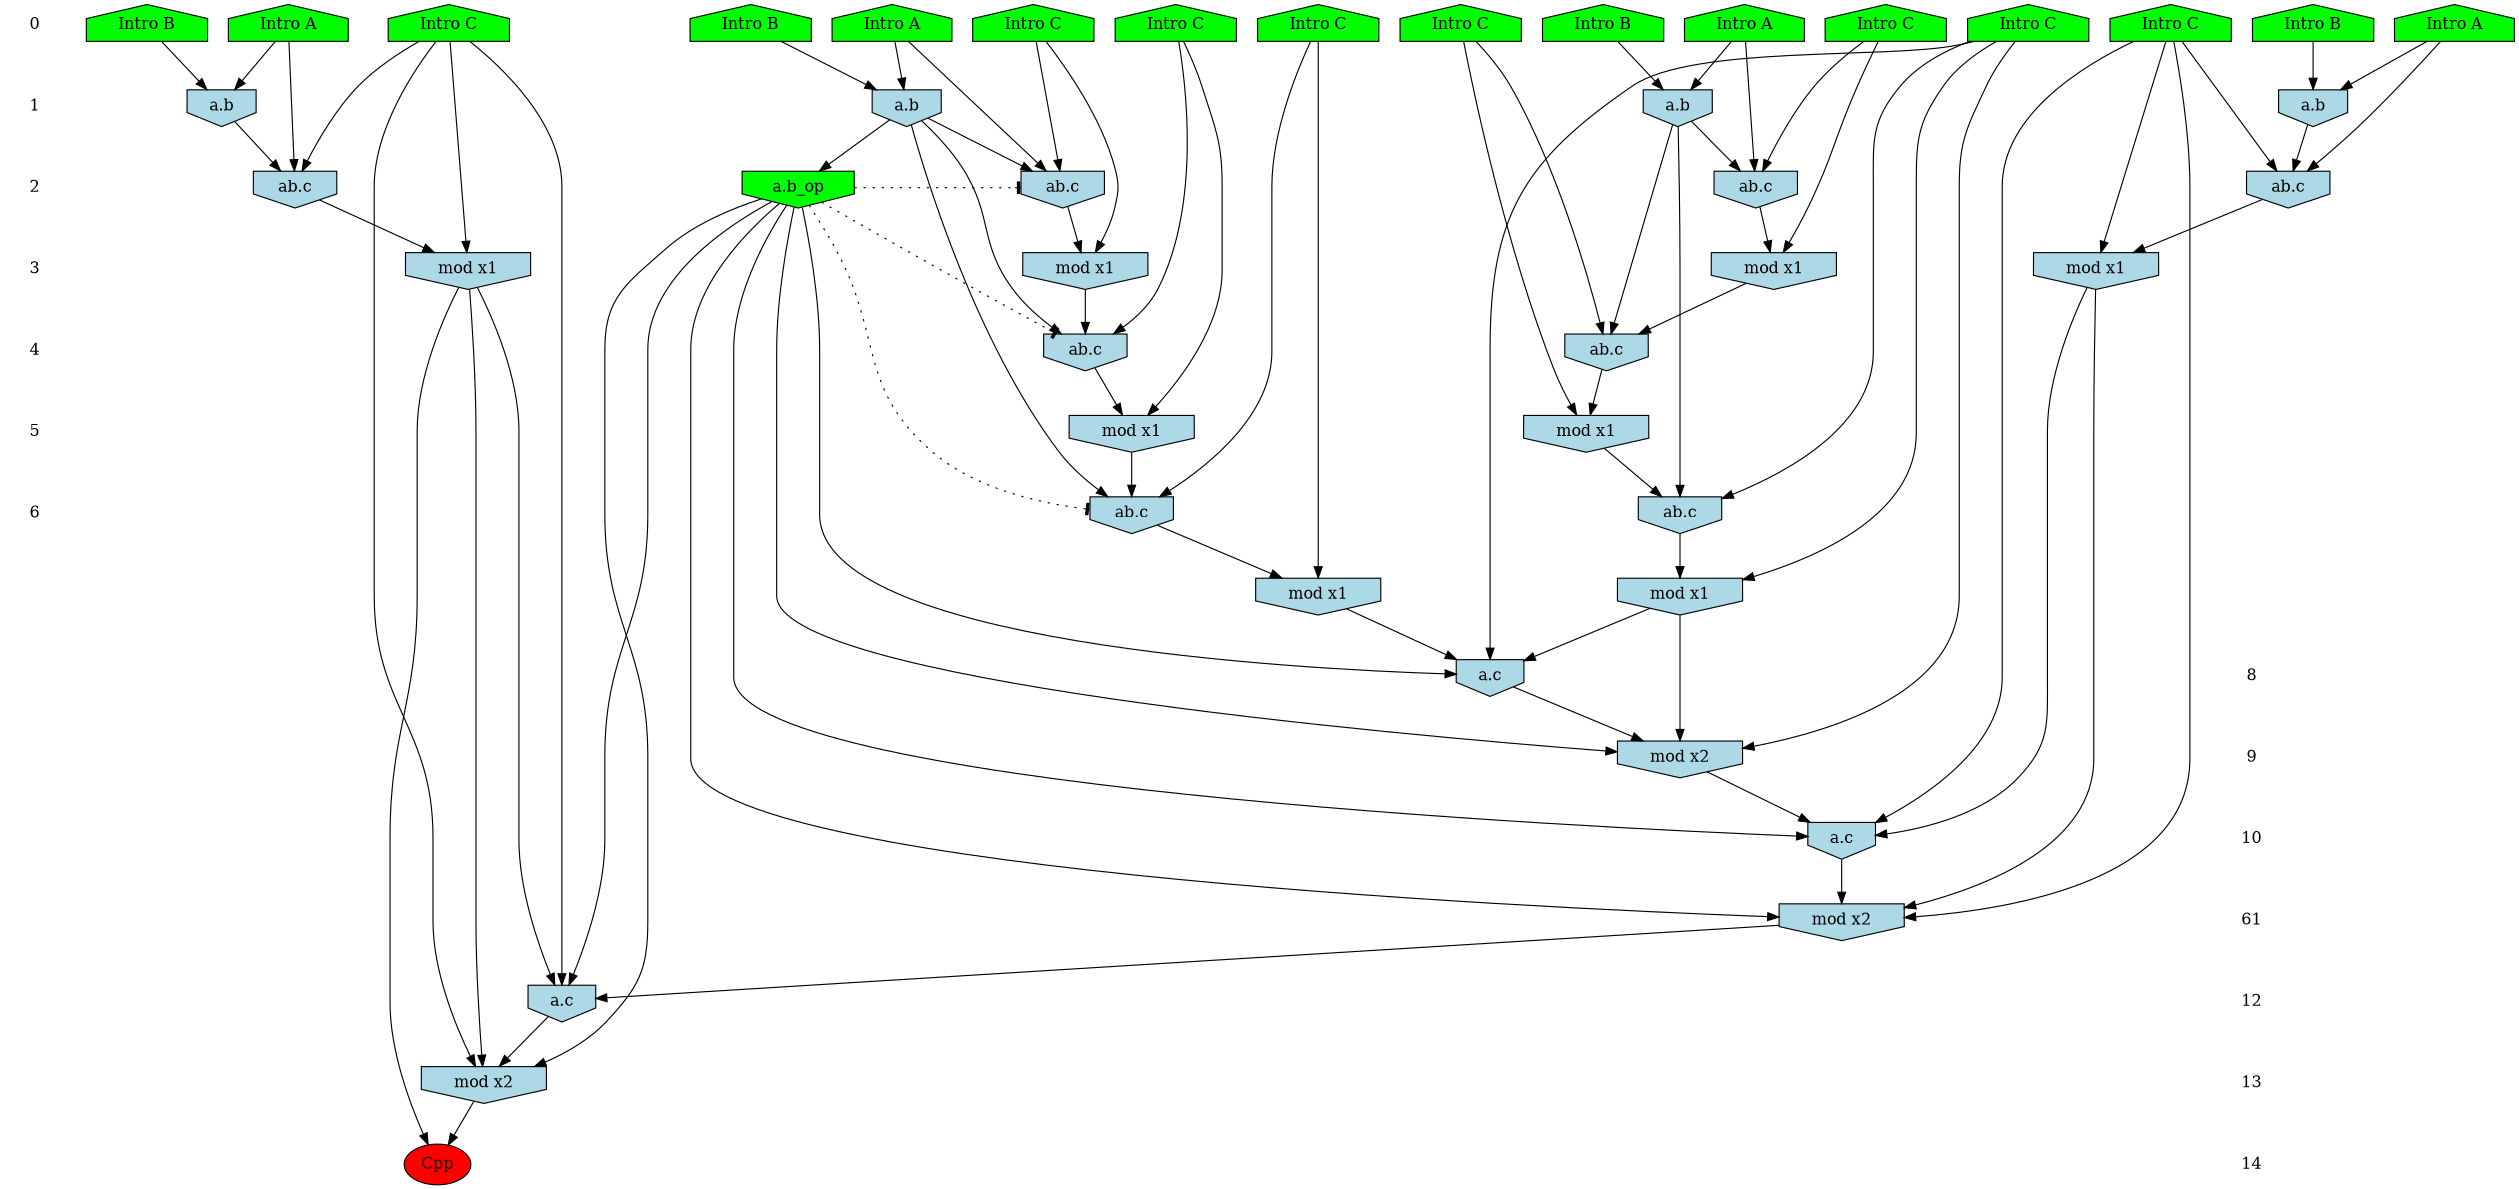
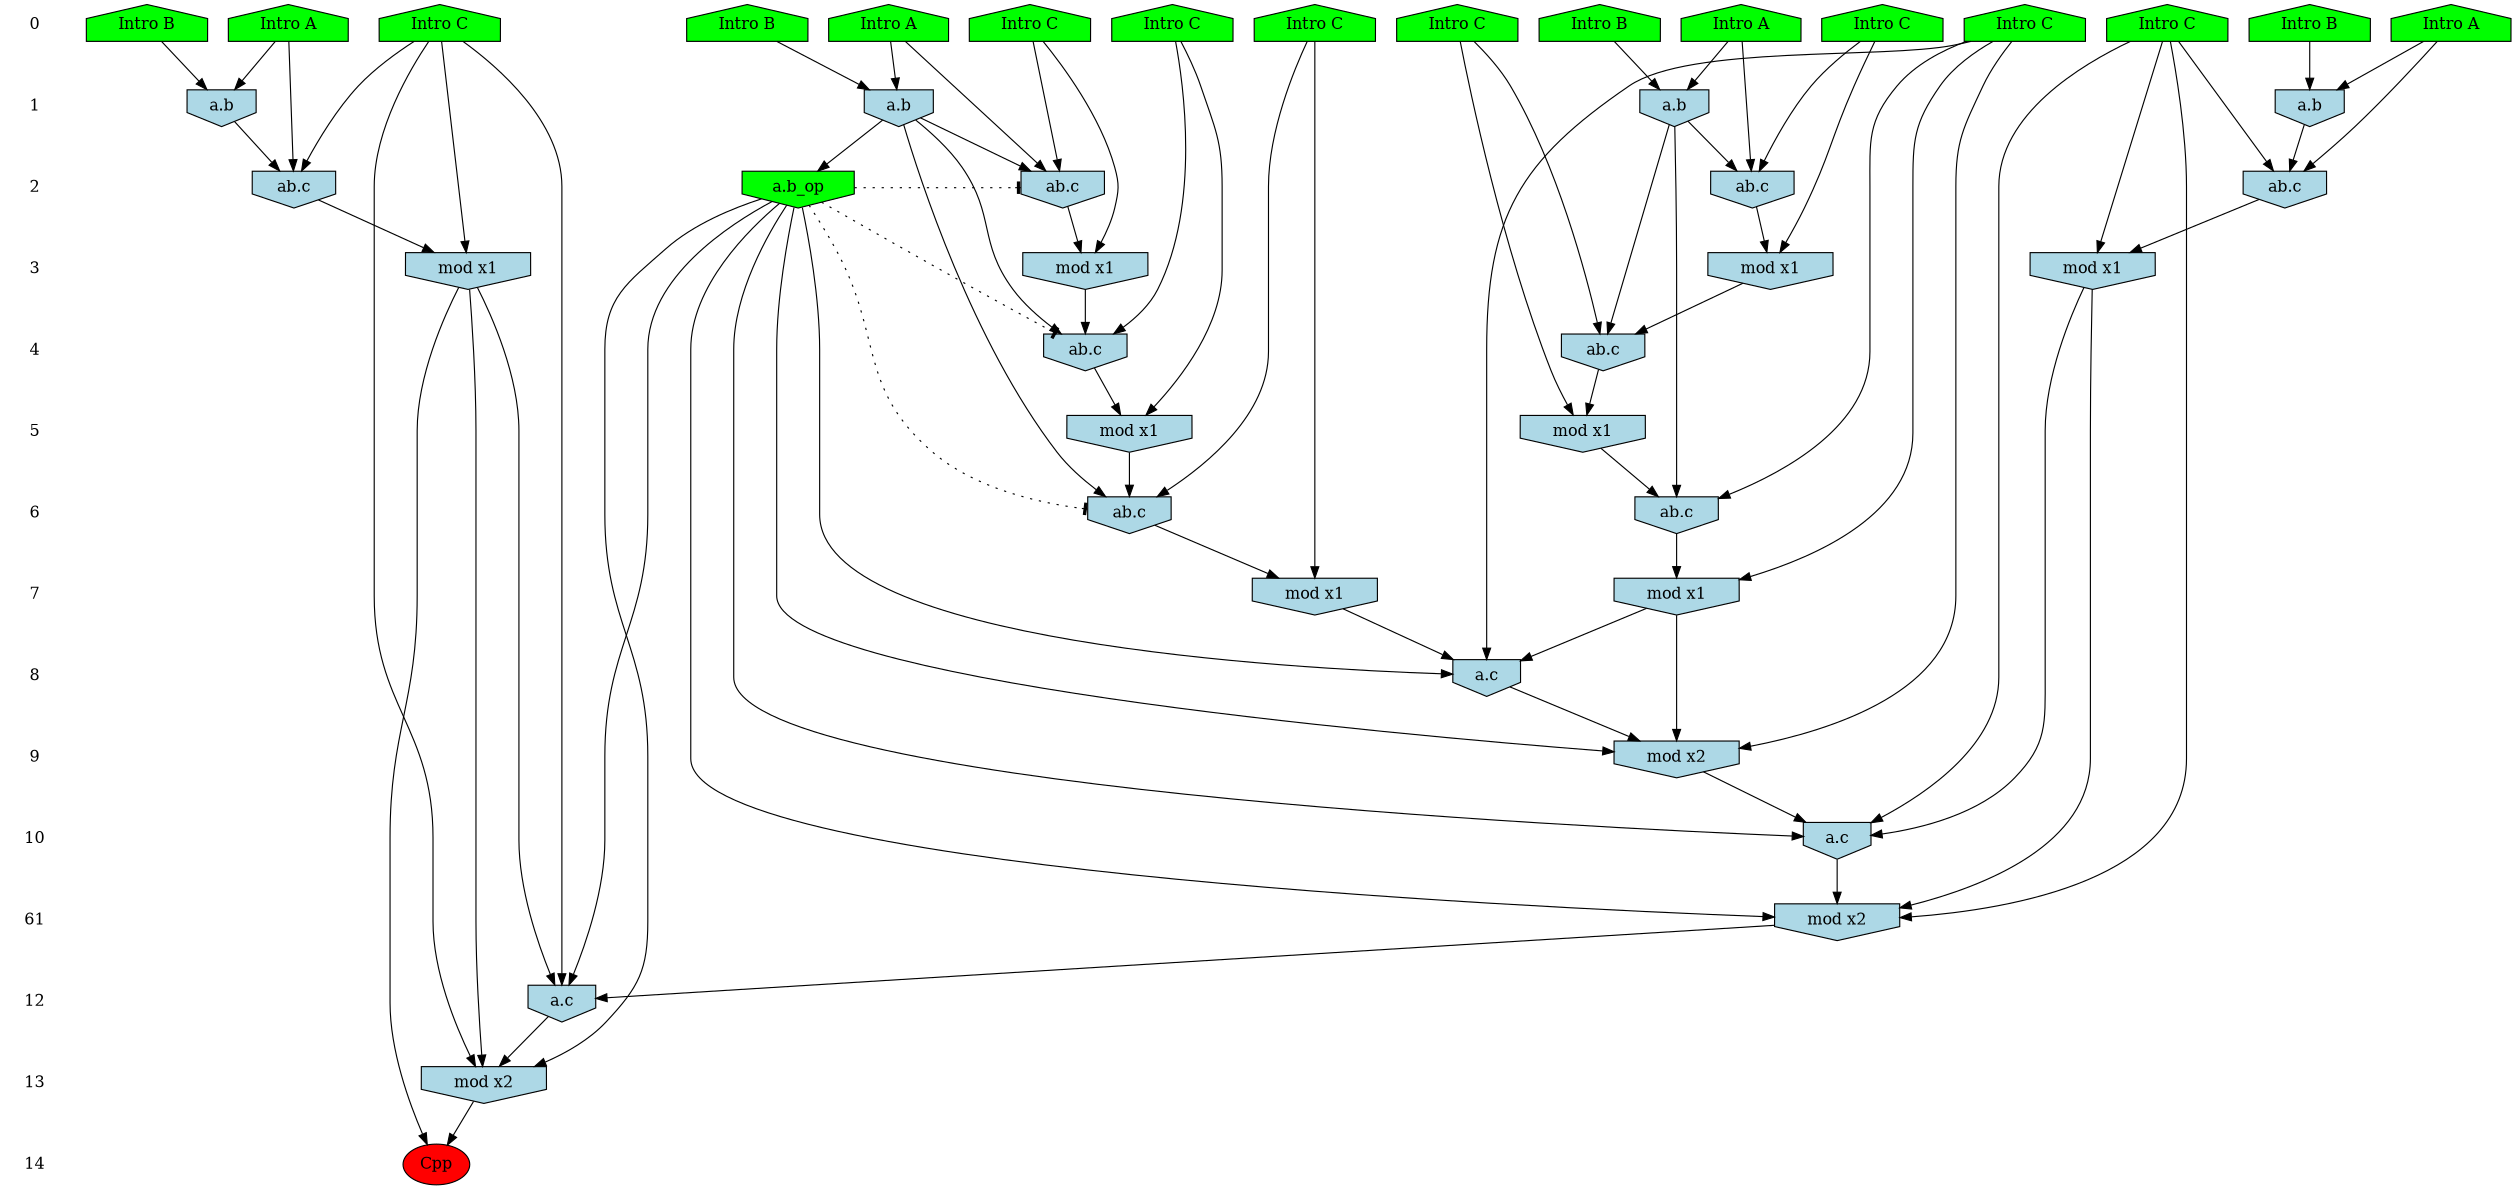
none -> (35, 595)
